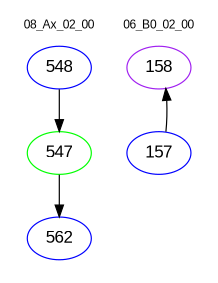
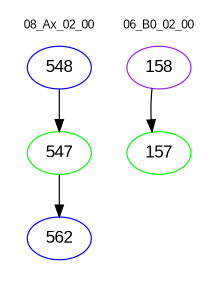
(167, 116) -> (151, 104)
(159, 153) -> (159, 153)
